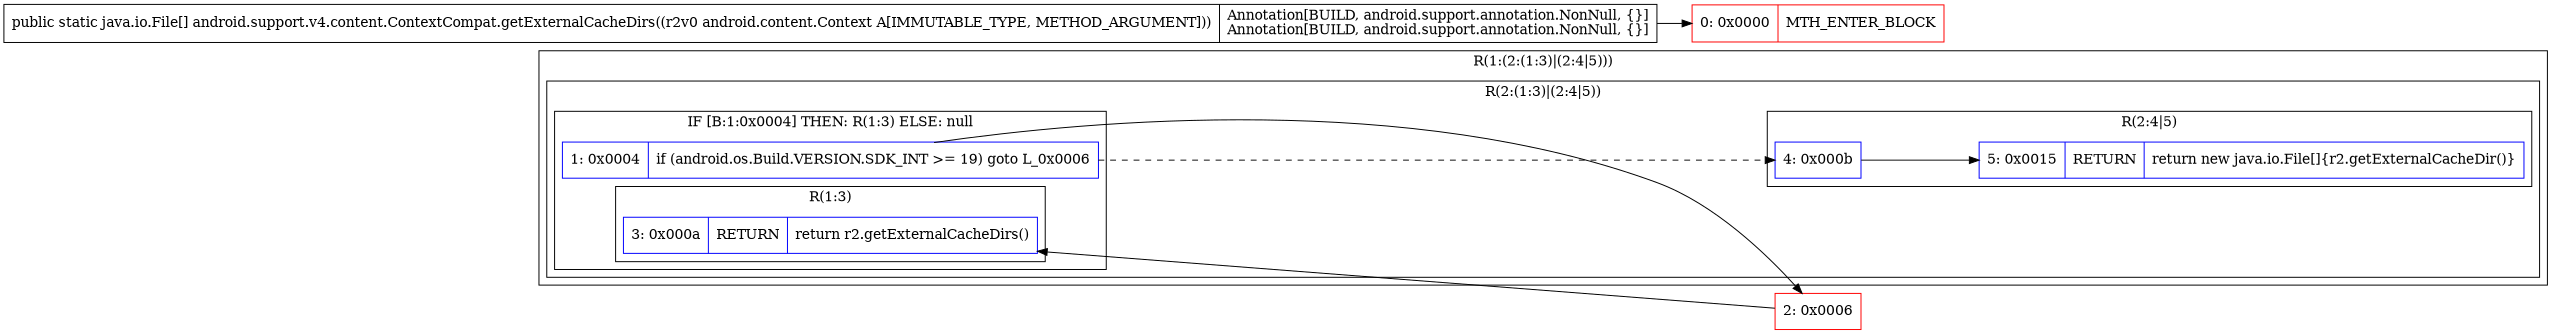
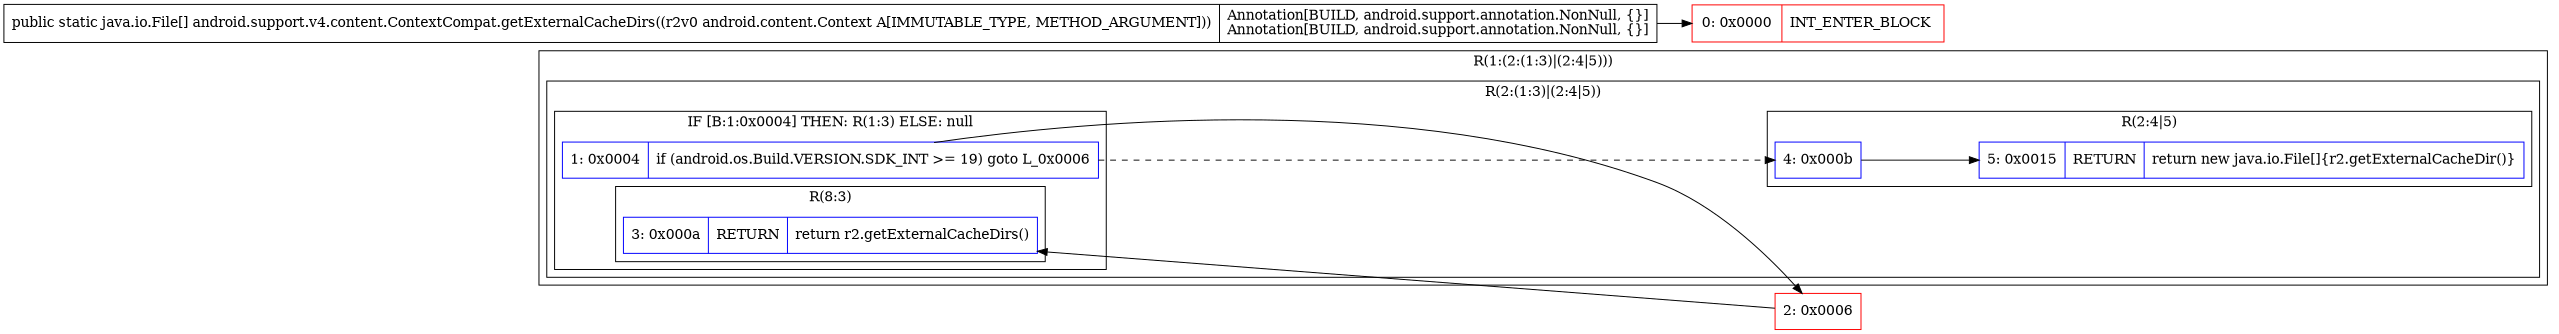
(1861, 23) -> (1861, 23)
(830, 198) -> (830, 198)
